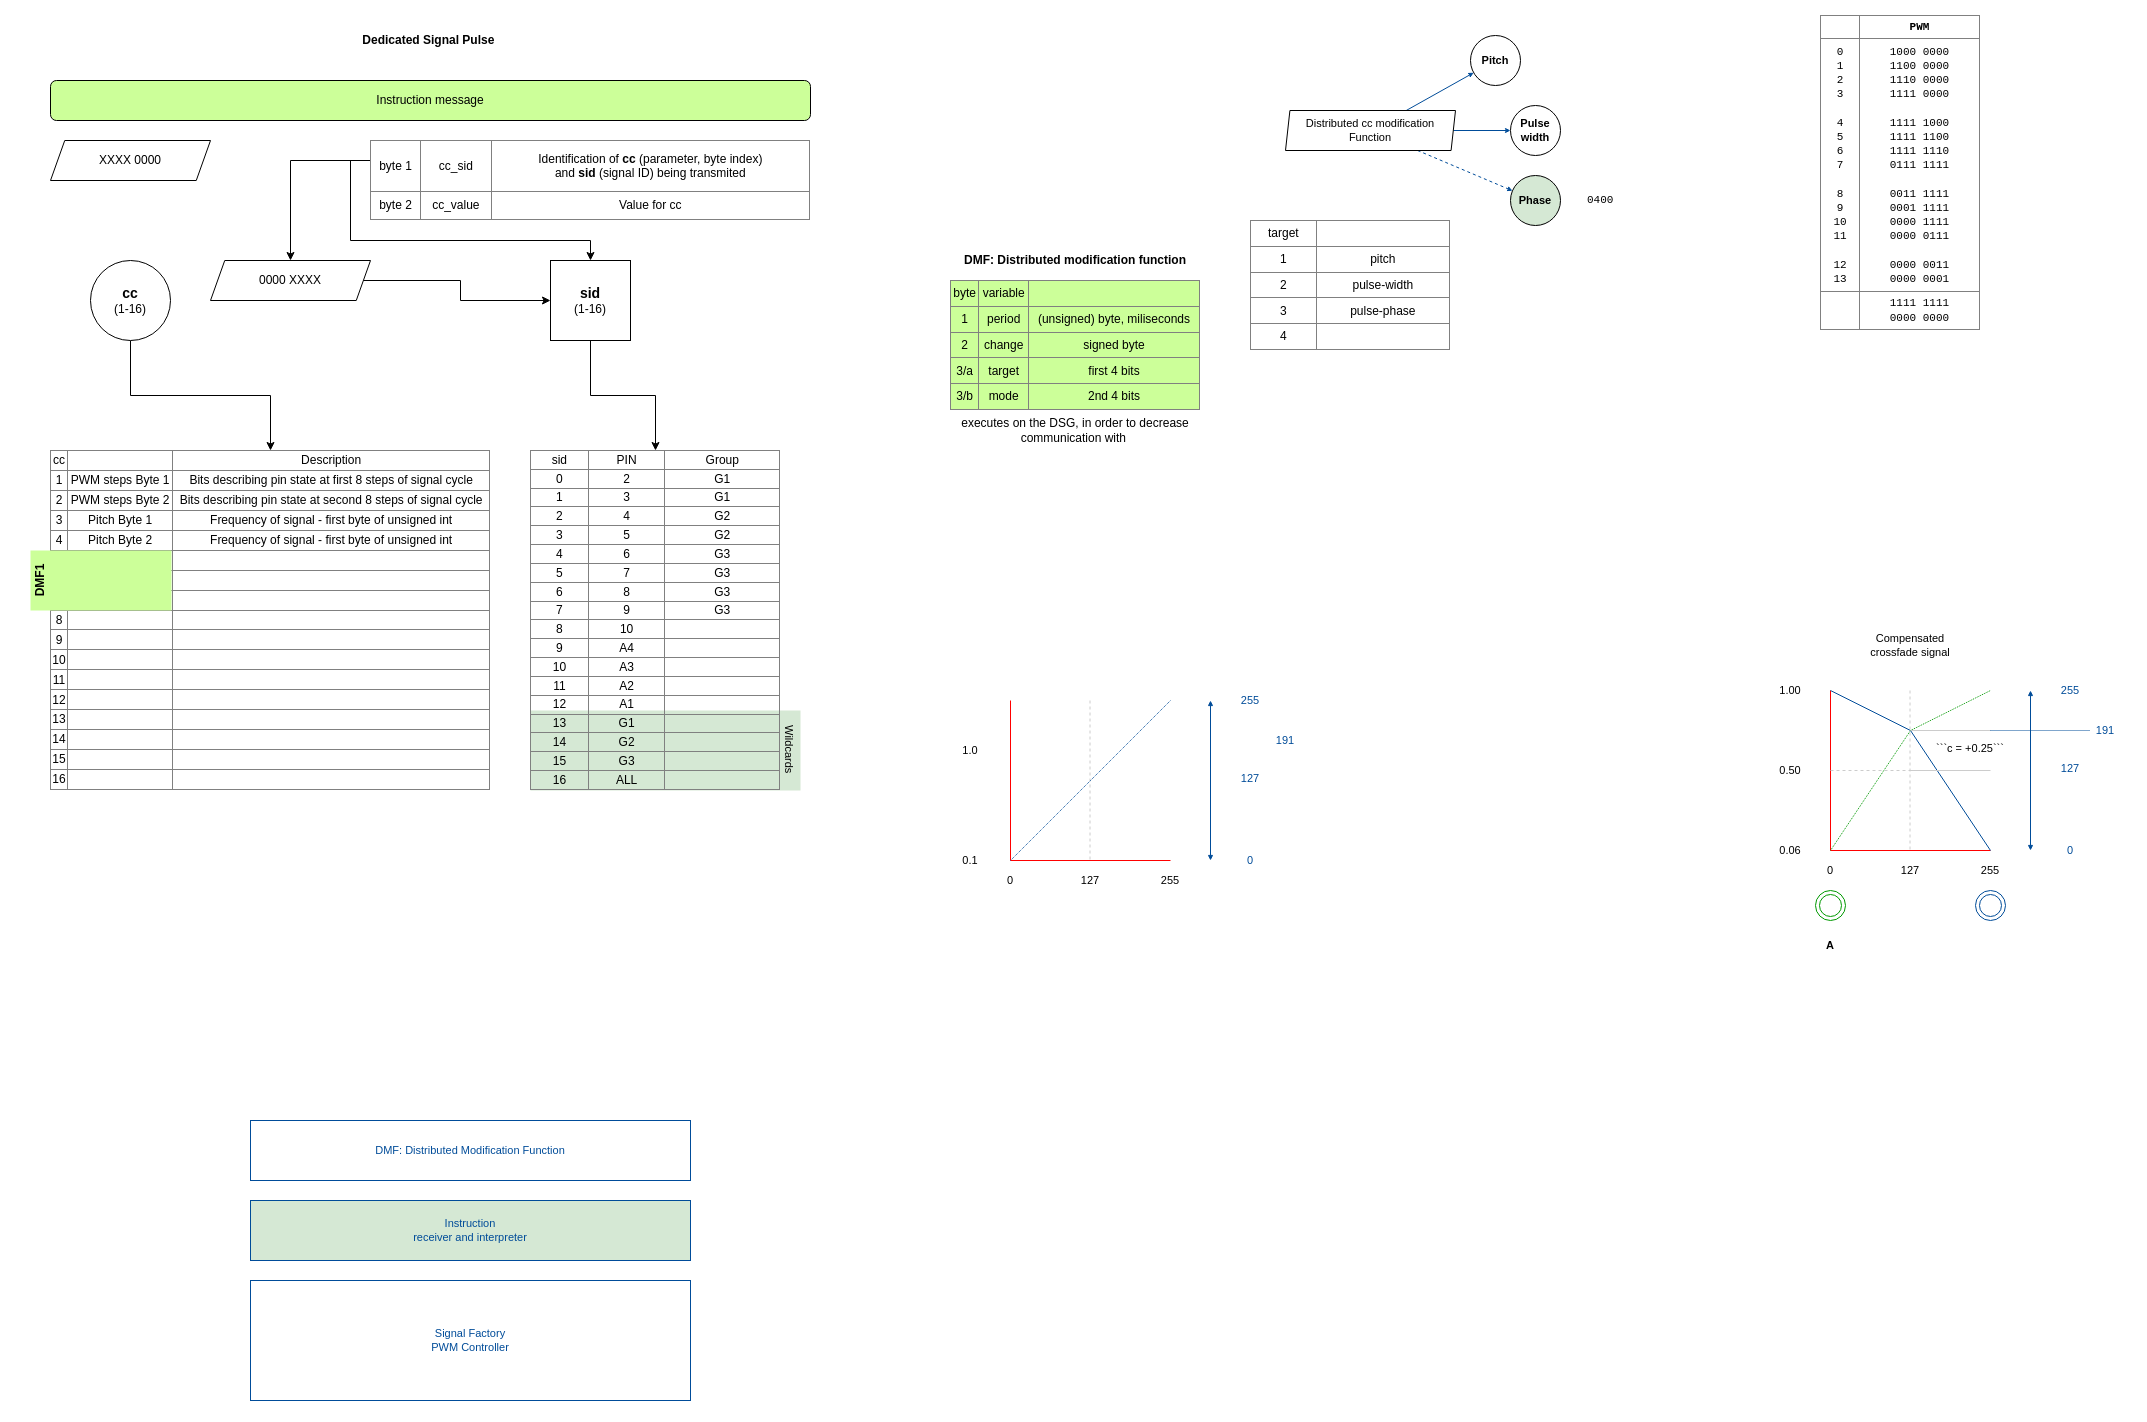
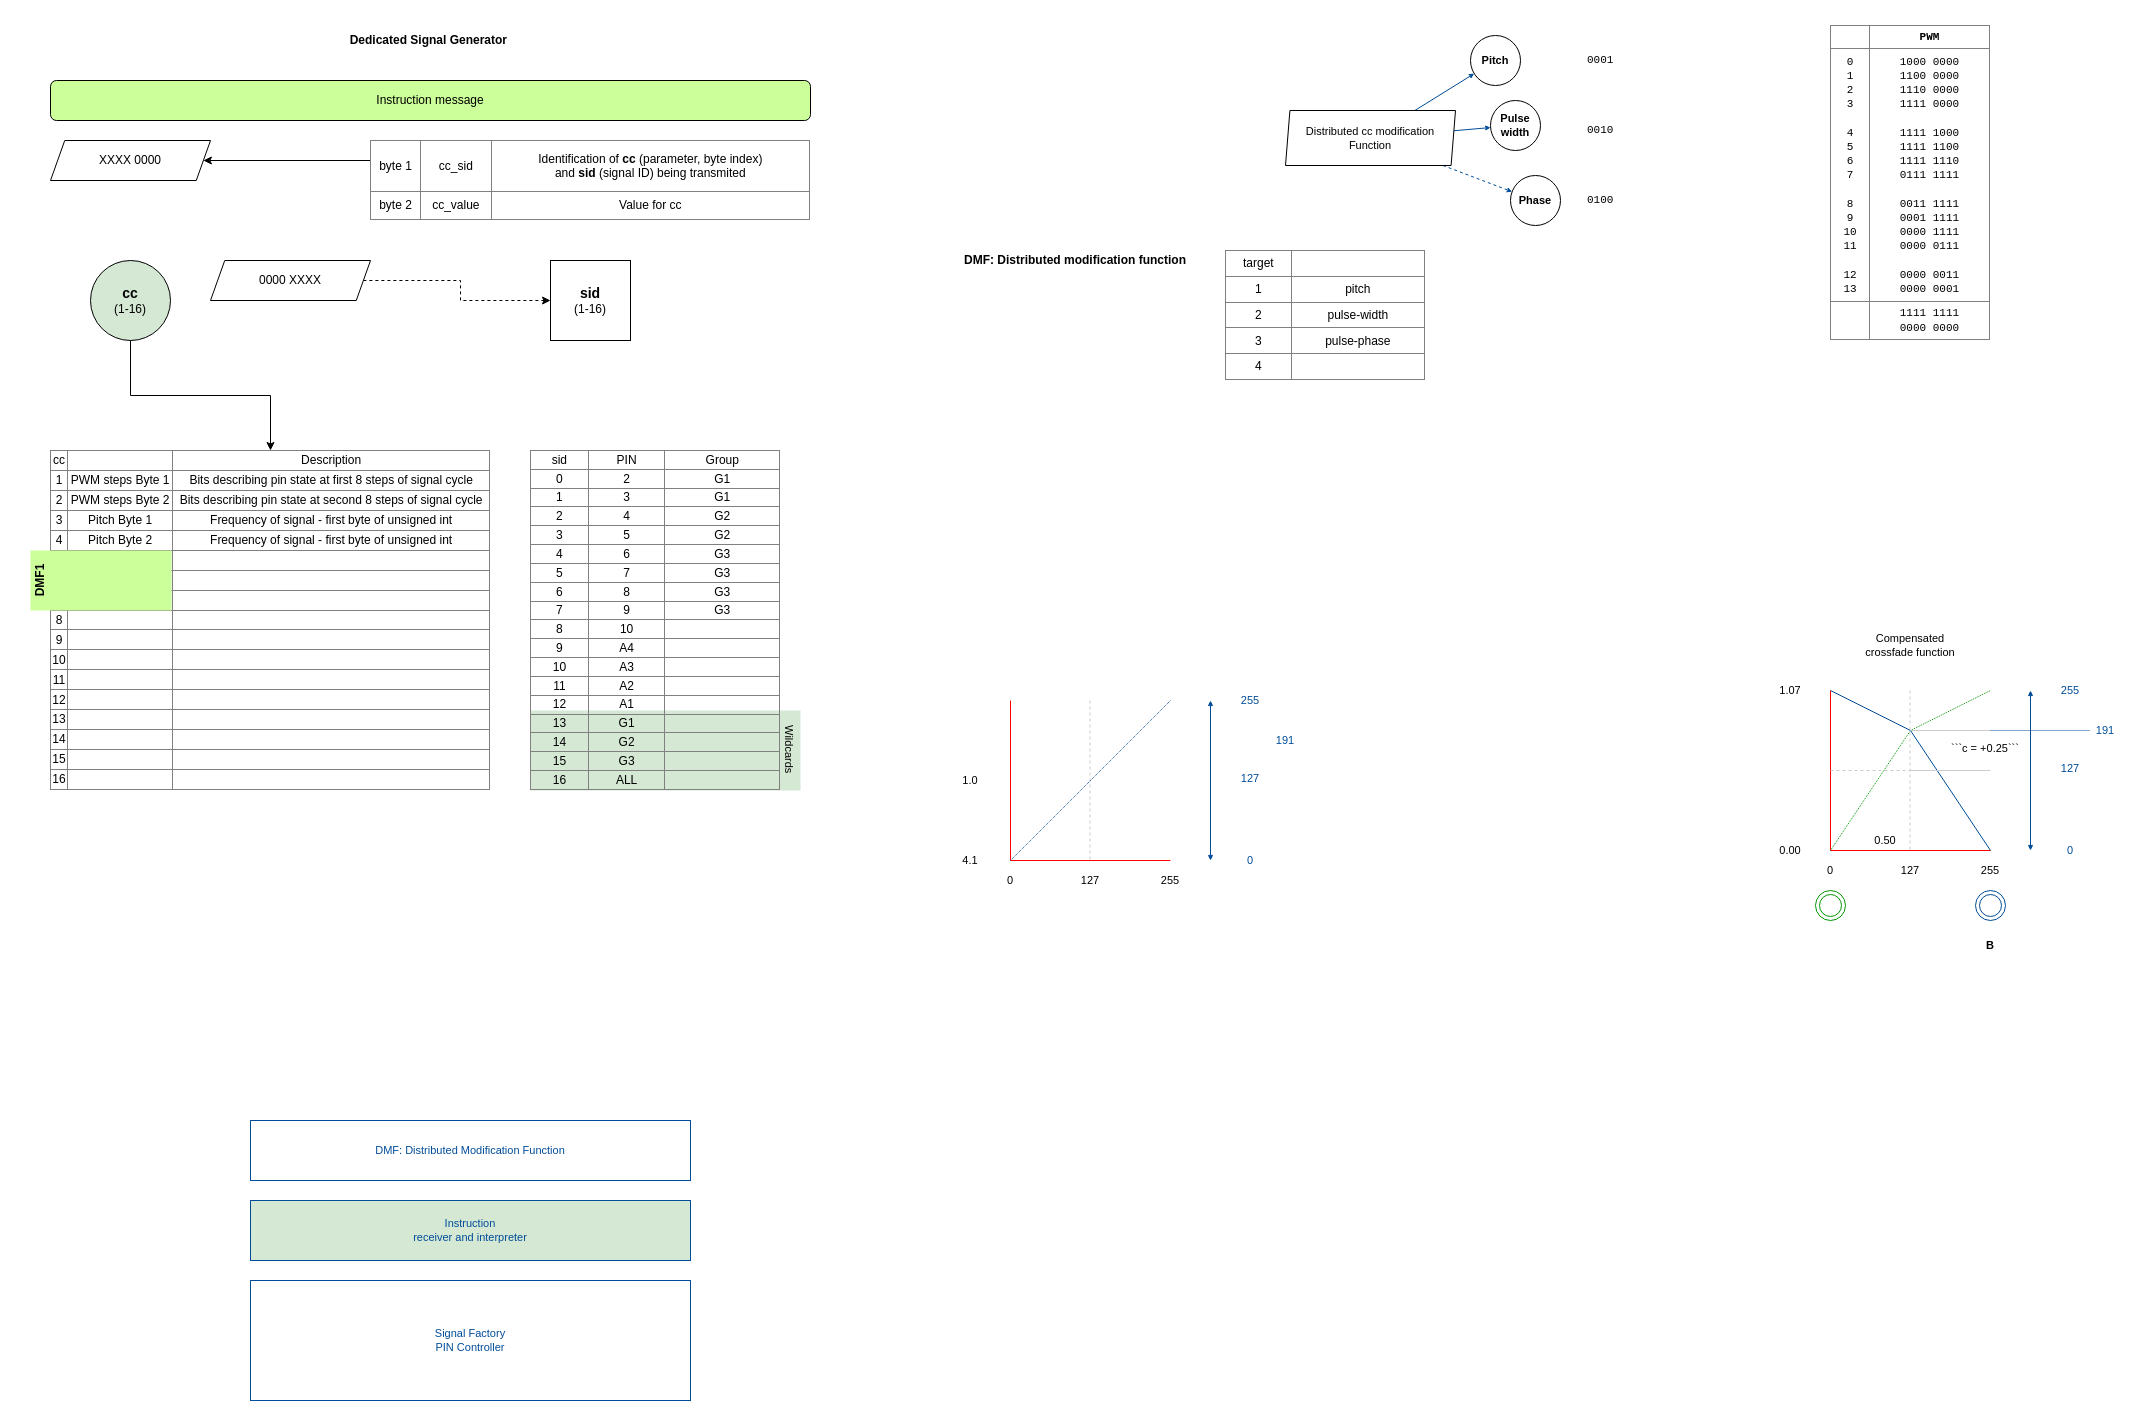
(431, 41) -> (431, 41)
none -> (1626, 61)
(1371, 131) -> (1371, 138)
(1536, 131) -> (1516, 126)
none -> (1626, 131)
(1901, 173) -> (1911, 183)
(1536, 201) -> (1536, 201)
(1600, 201) -> (1600, 201)
(291, 208) -> none
(438, 241) -> (249, 161)
(461, 283) -> (461, 283)
(1351, 286) -> (1326, 316)
(131, 301) -> (131, 301)
(1076, 346) -> none
(620, 396) -> none
(1076, 431) -> none
(1911, 646) -> (1911, 646)
(1791, 691) -> (1791, 691)
(1971, 749) -> (1986, 749)
(971, 751) -> (971, 781)
(1791, 771) -> (1886, 841)
(1791, 851) -> (1791, 851)
(971, 861) -> (971, 861)
(1831, 946) -> none
none -> (1991, 946)
(471, 1341) -> (471, 1341)
